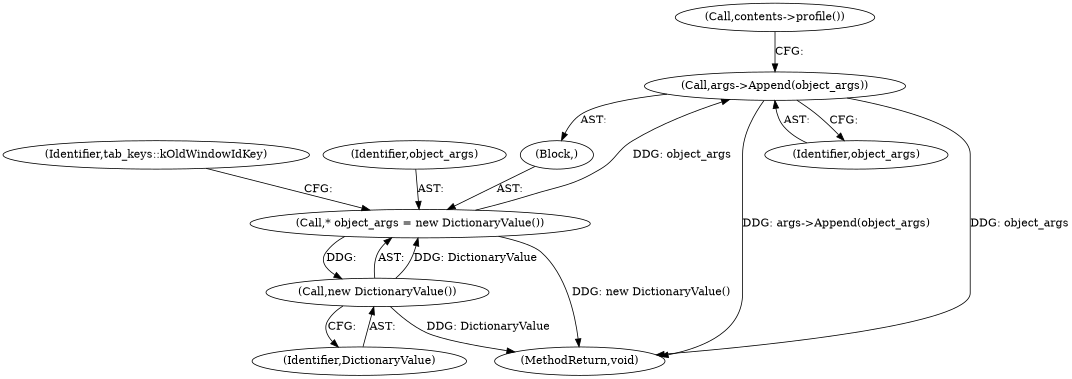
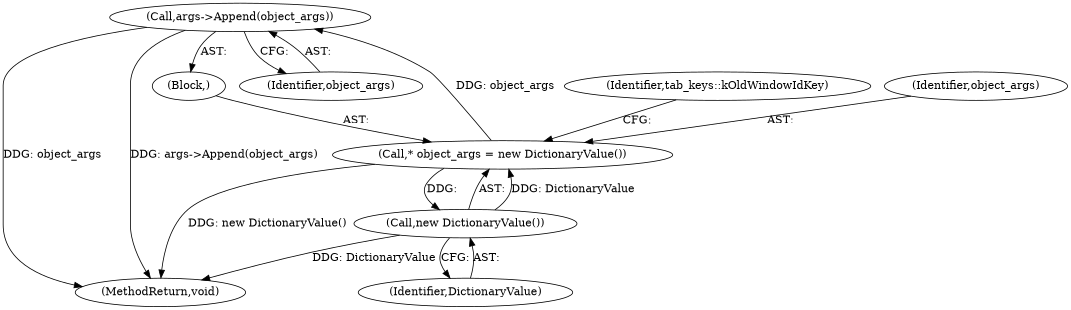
(775, 17) -> none
